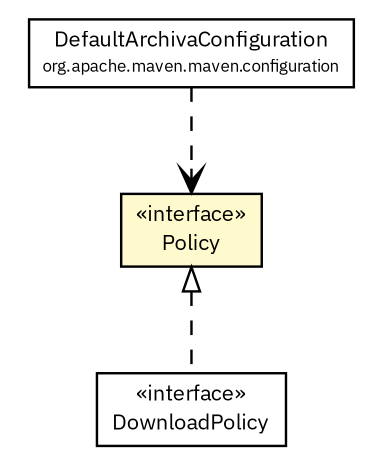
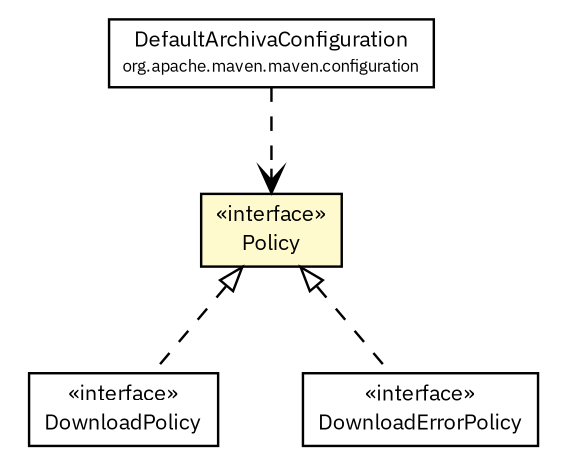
none -> (419, 410)
